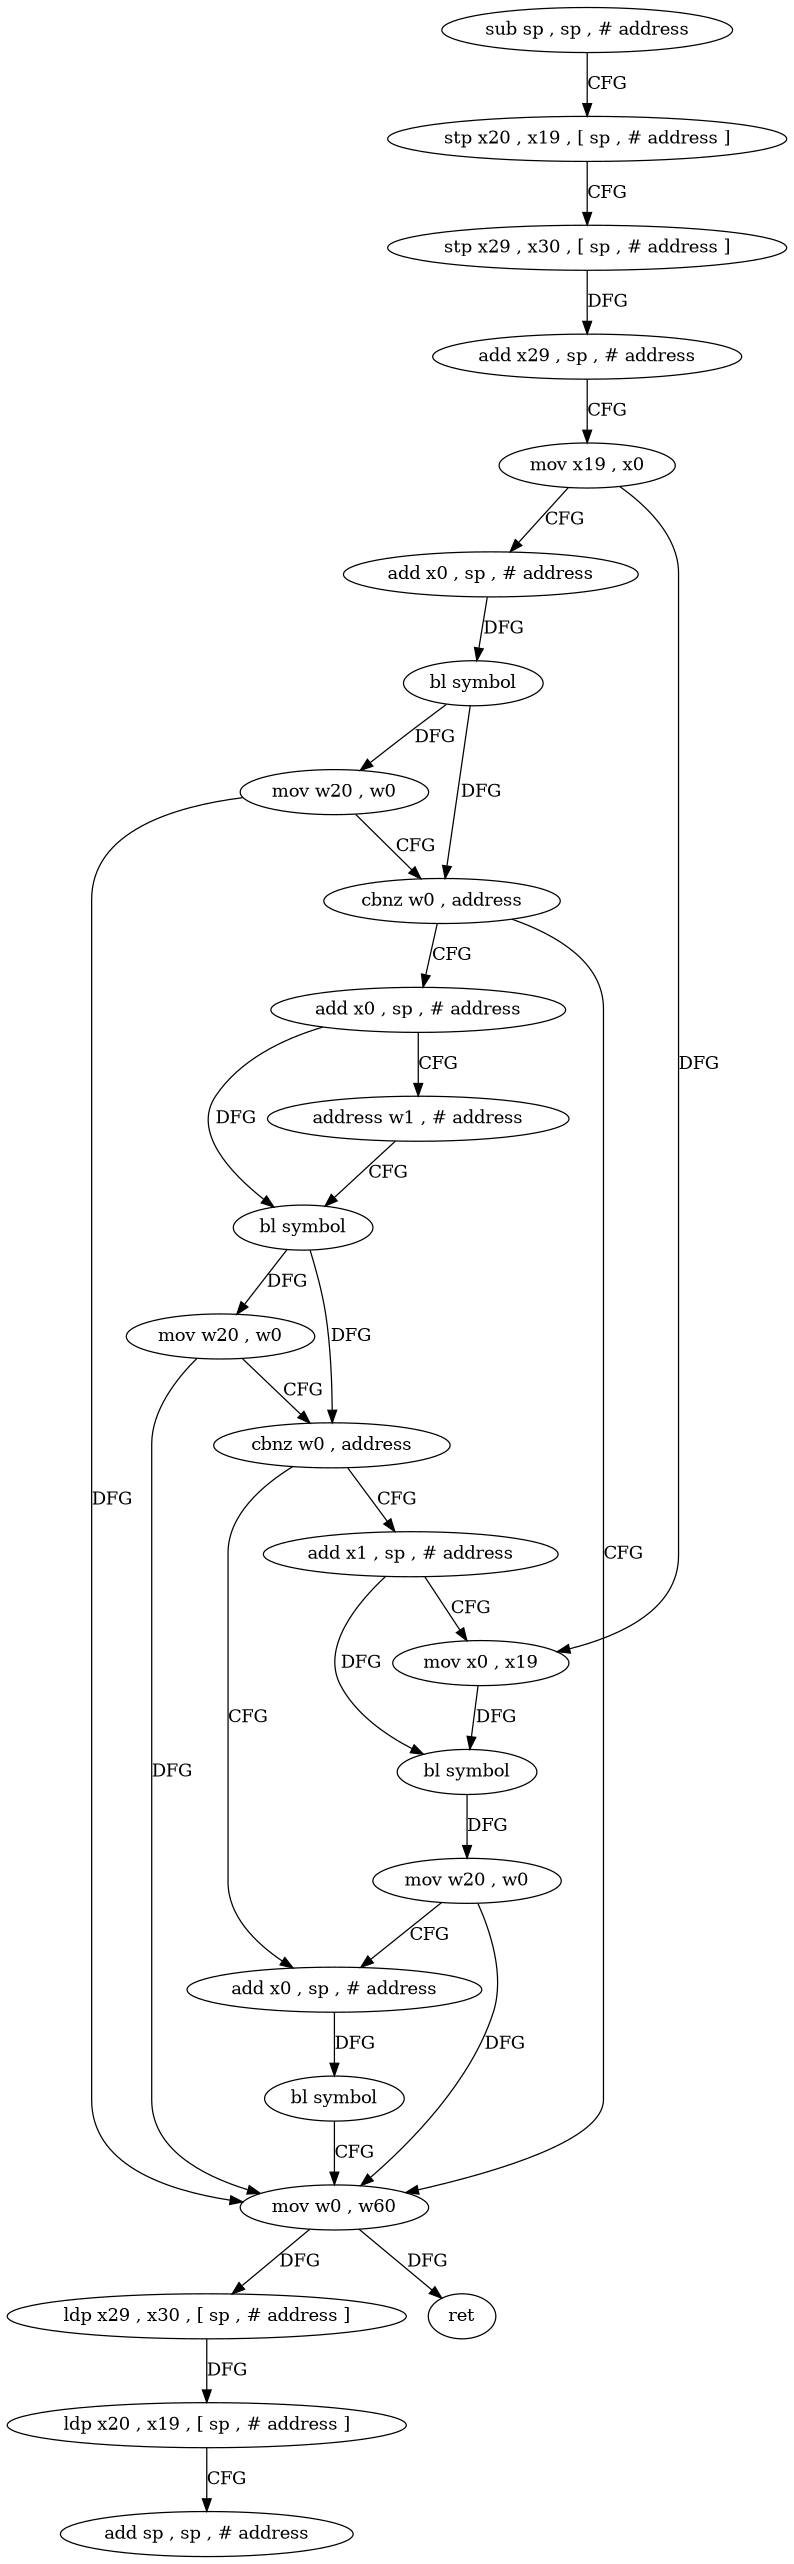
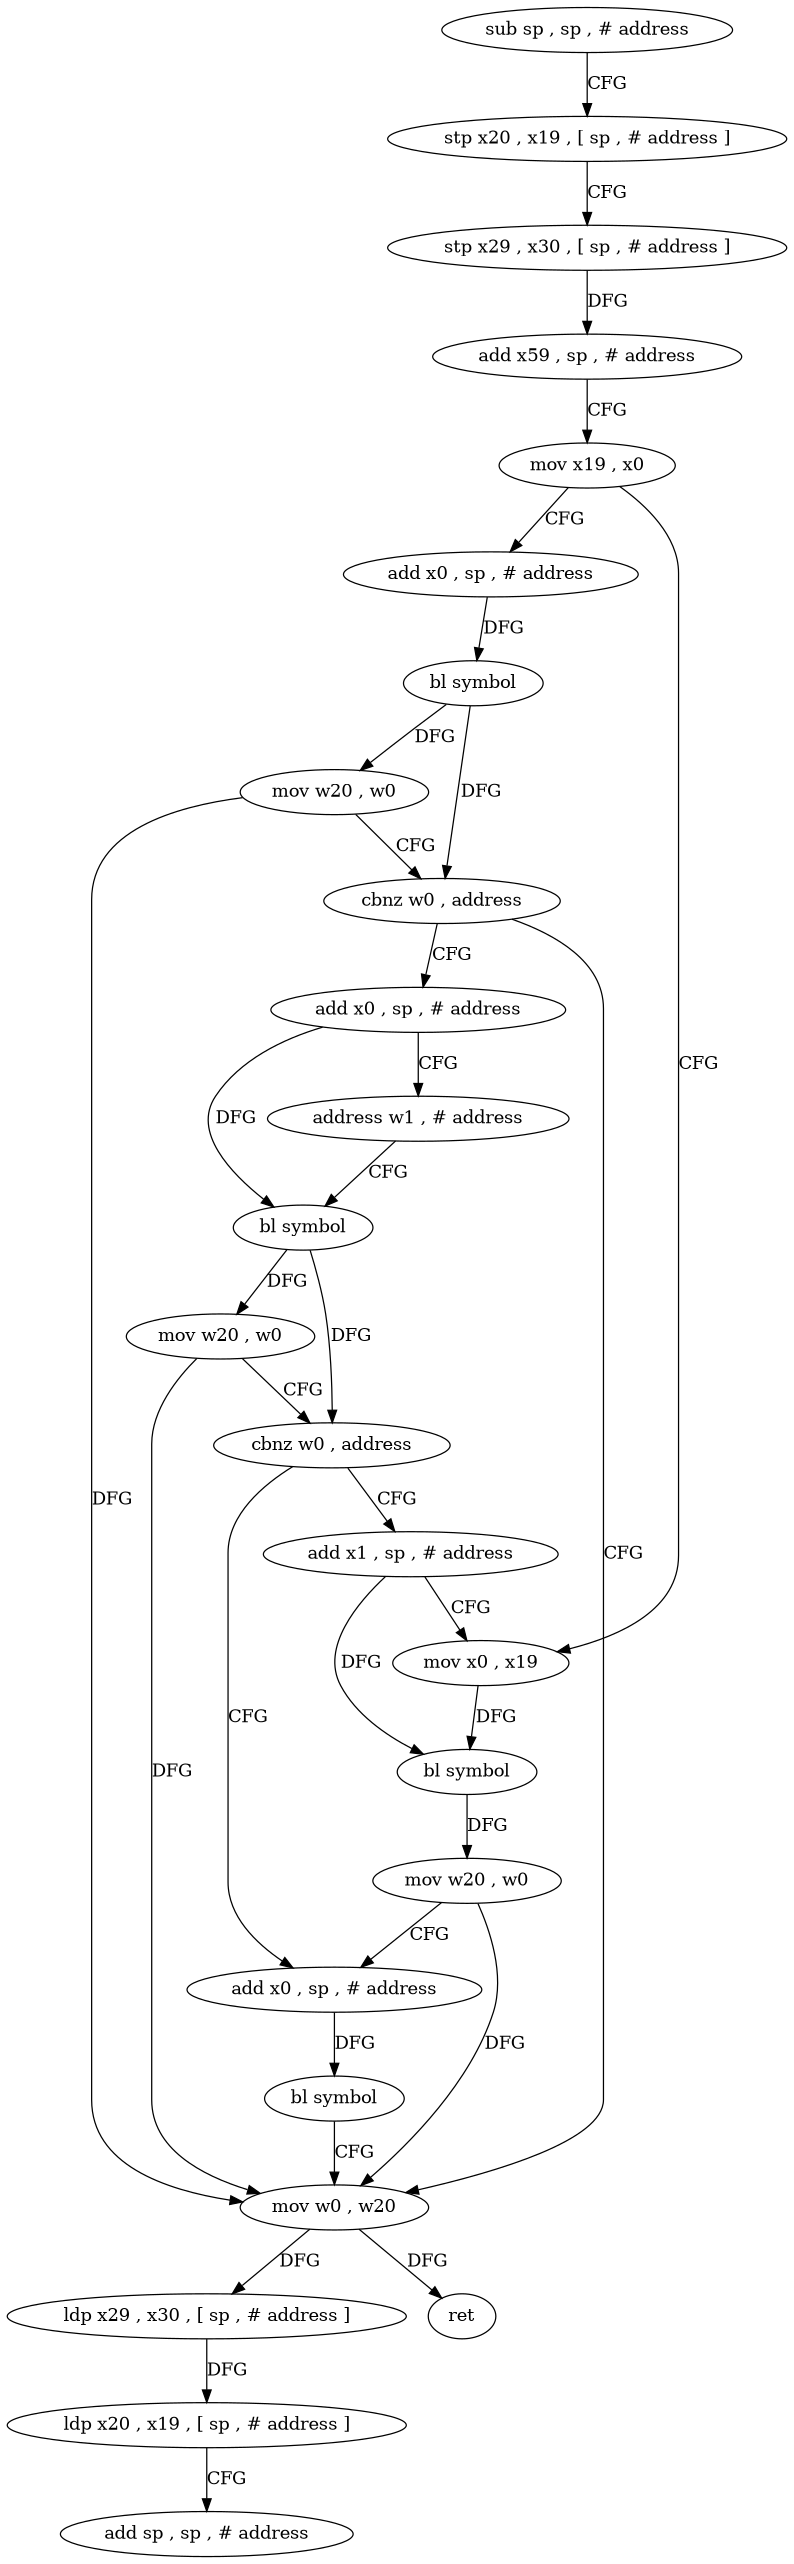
(587, 357) -> (587, 357)
(699, 1064) -> (699, 1064)
(334, 2207) -> (334, 2207)
